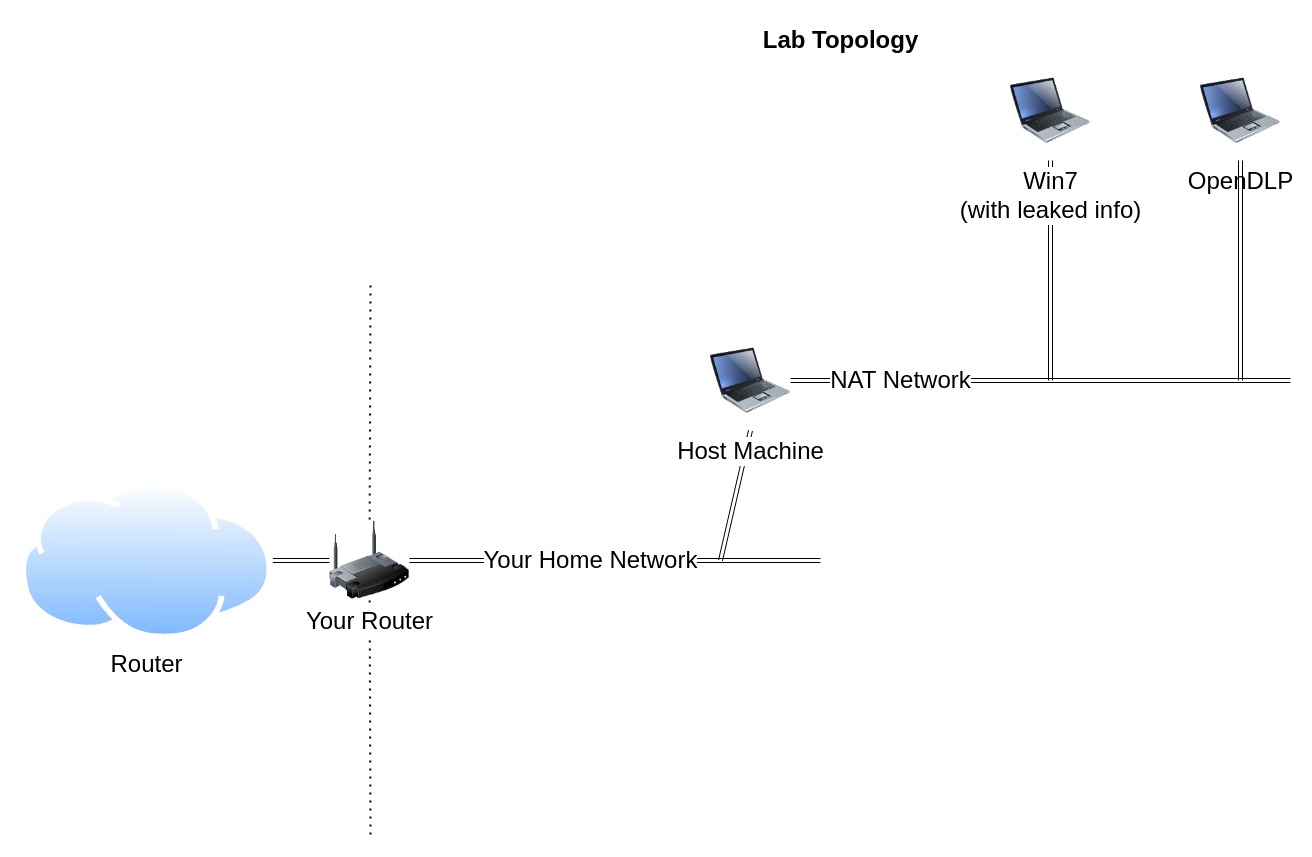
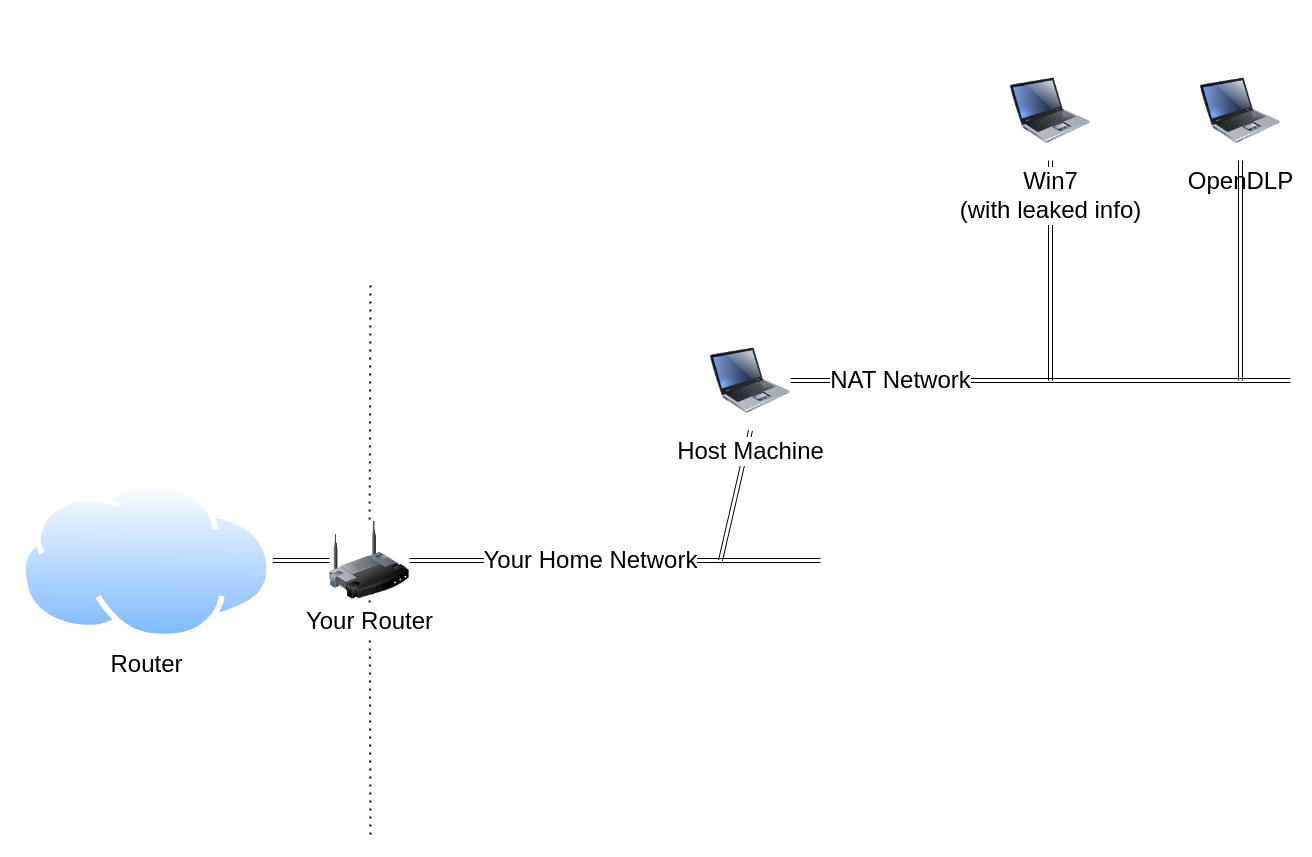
(840, 41) -> none
